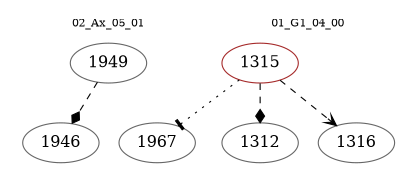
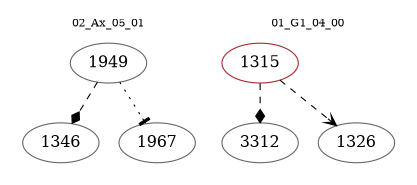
(220, 95) -> (131, 100)
(61, 143) -> (61, 143)
(260, 143) -> (260, 143)
(356, 143) -> (356, 143)
